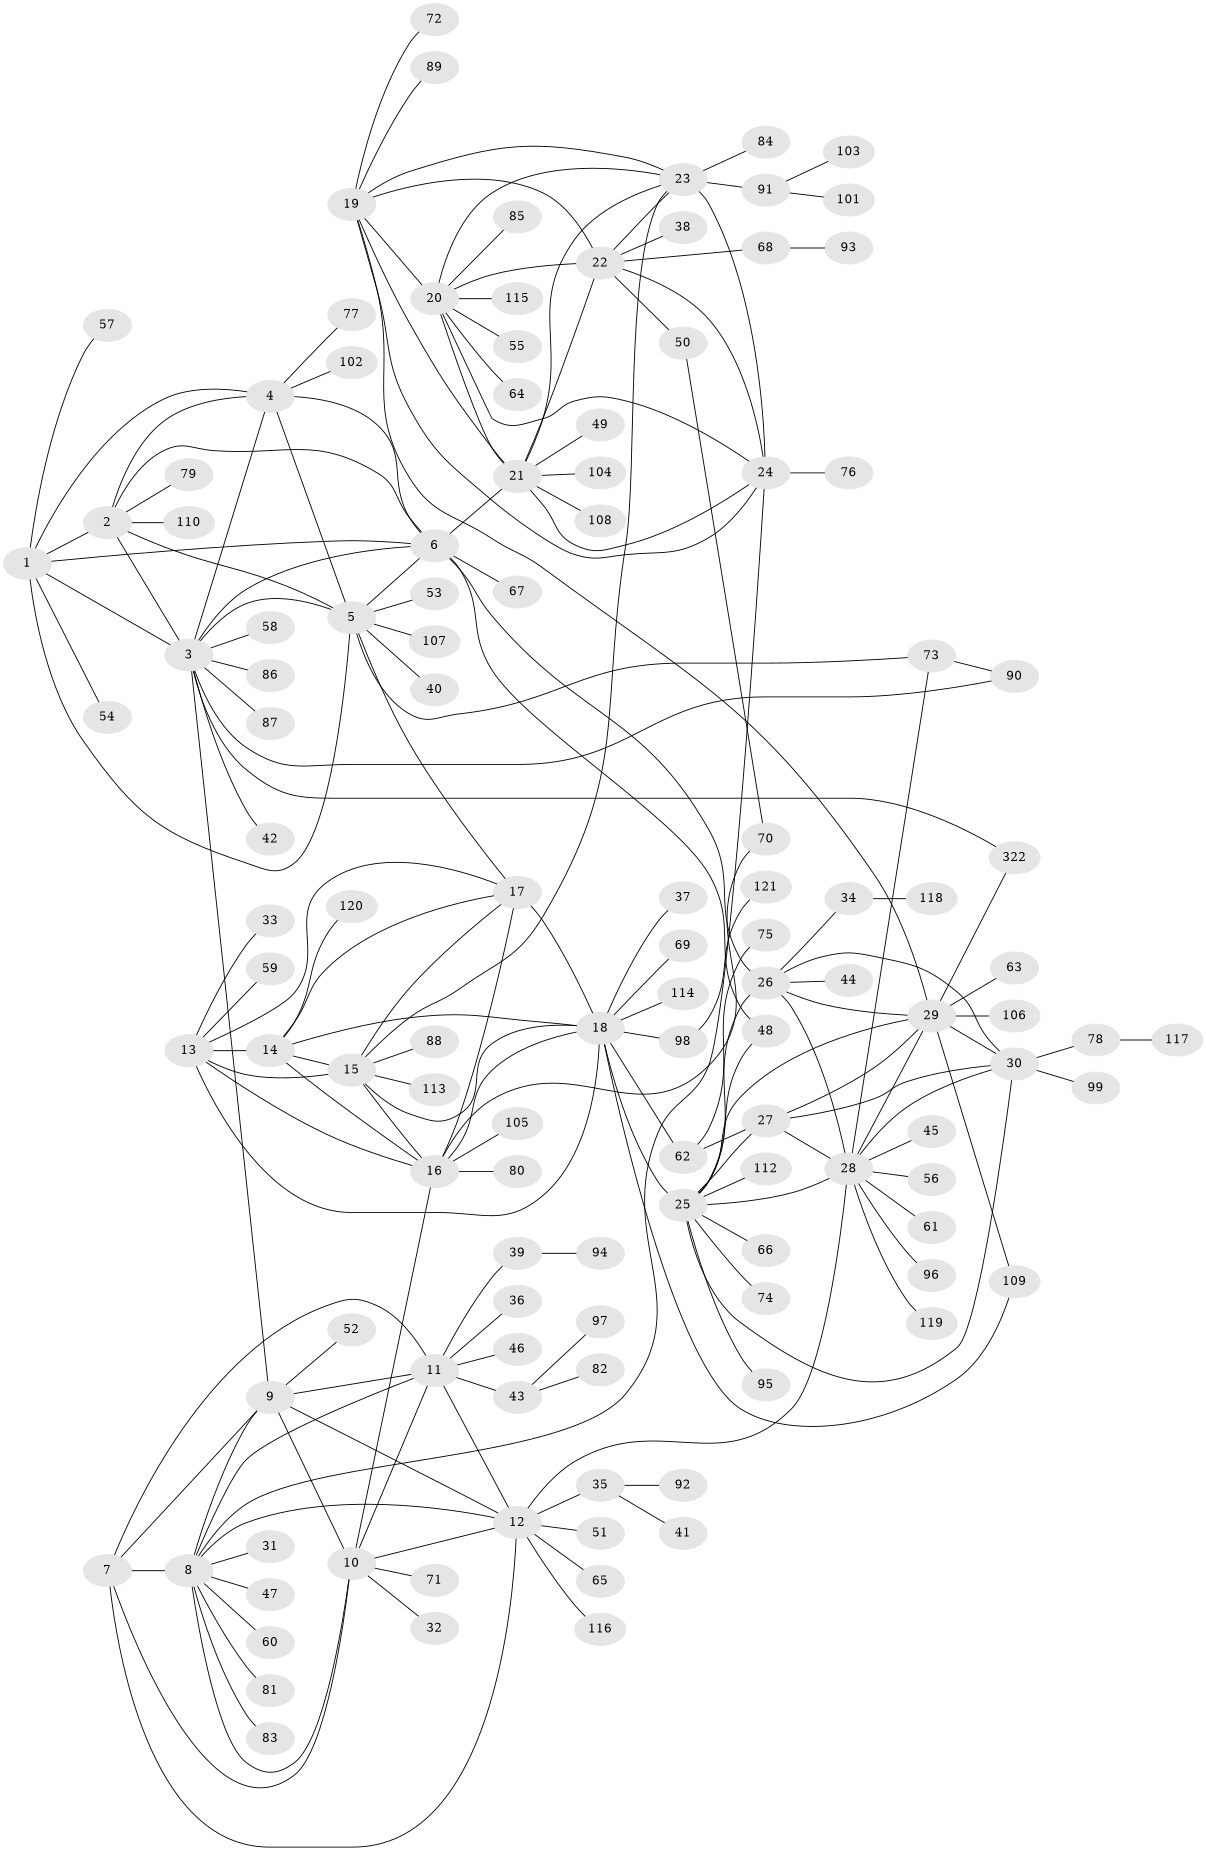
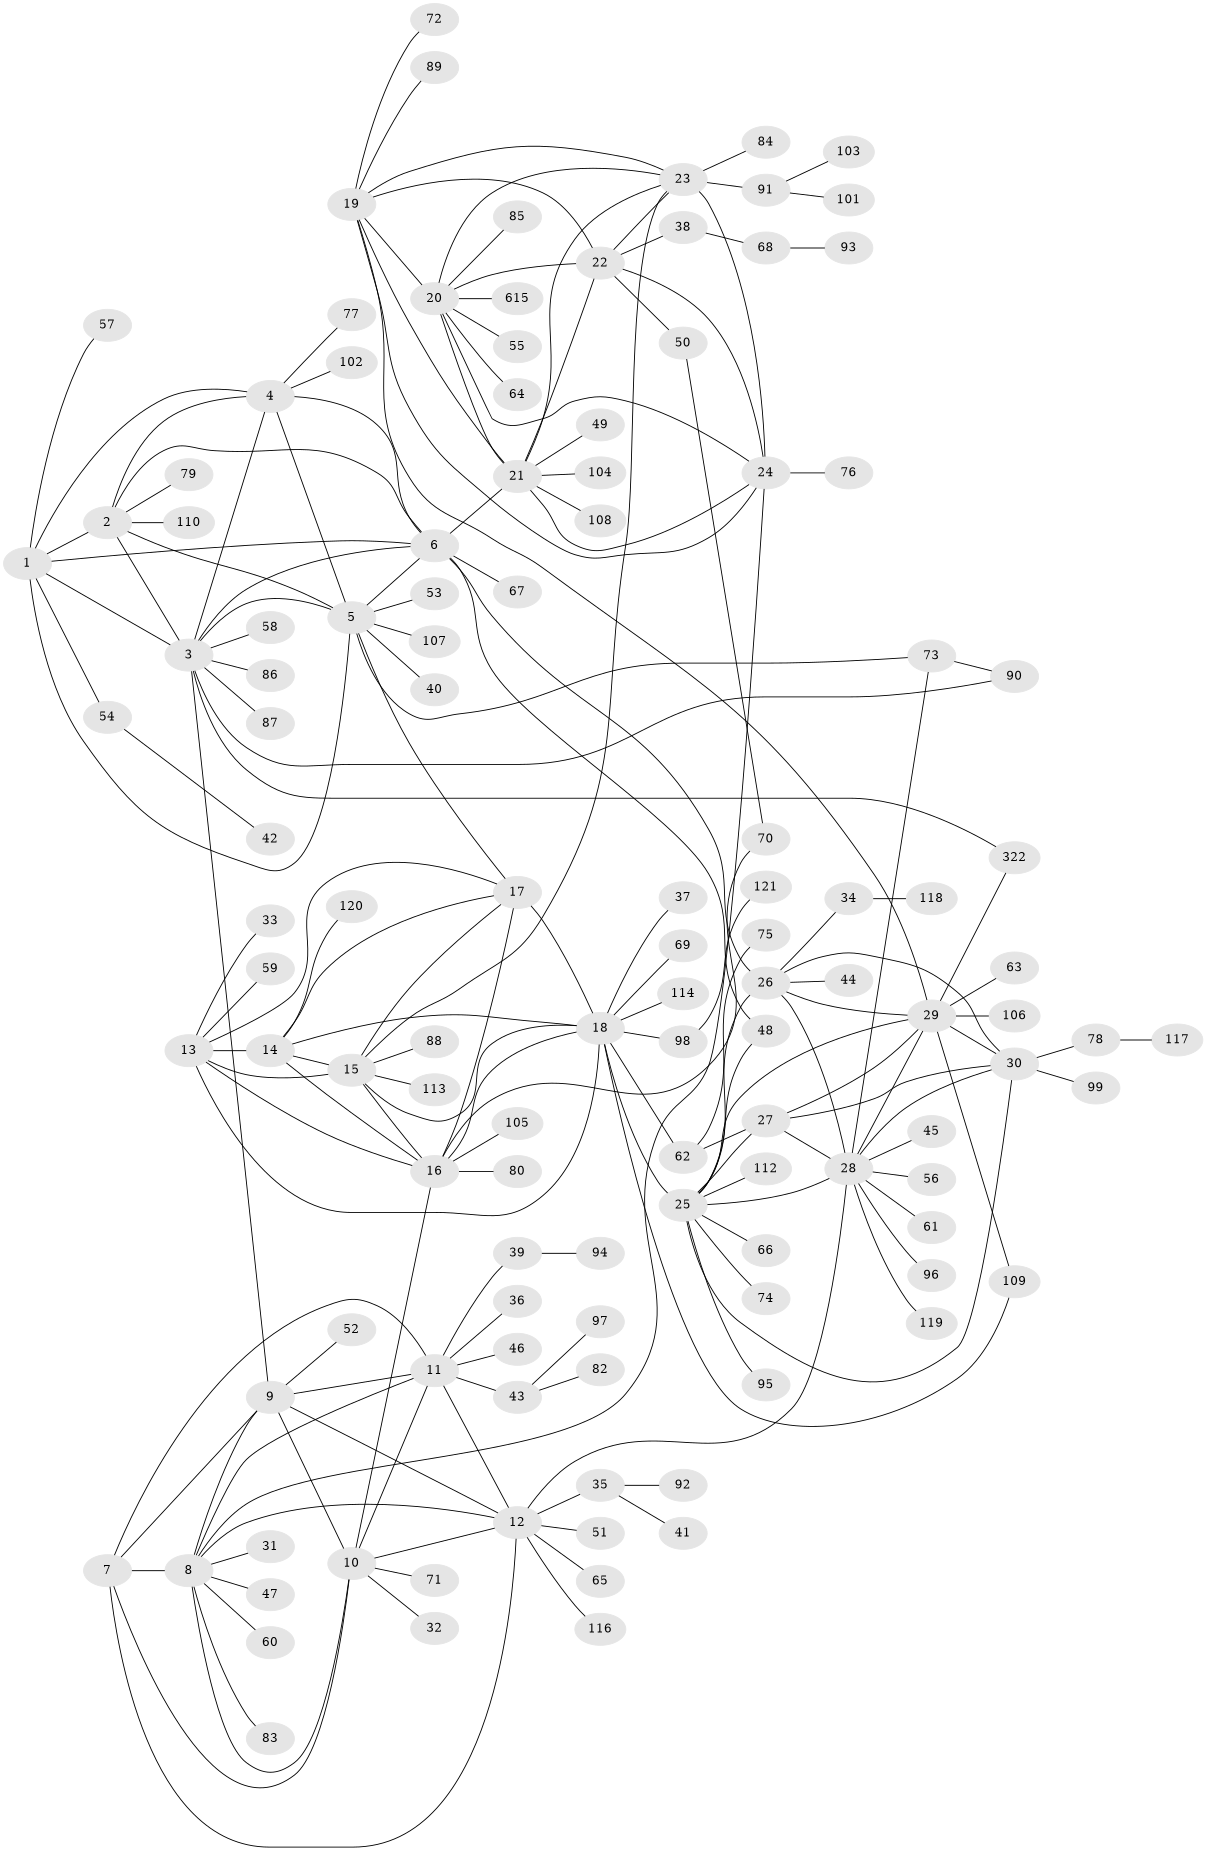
(683, 256) -> (718, 236)
(517, 299) -> (517, 299)
(219, 751) -> (189, 778)
(270, 1691) -> none
